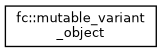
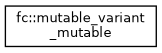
(81, 26) -> (81, 26)
